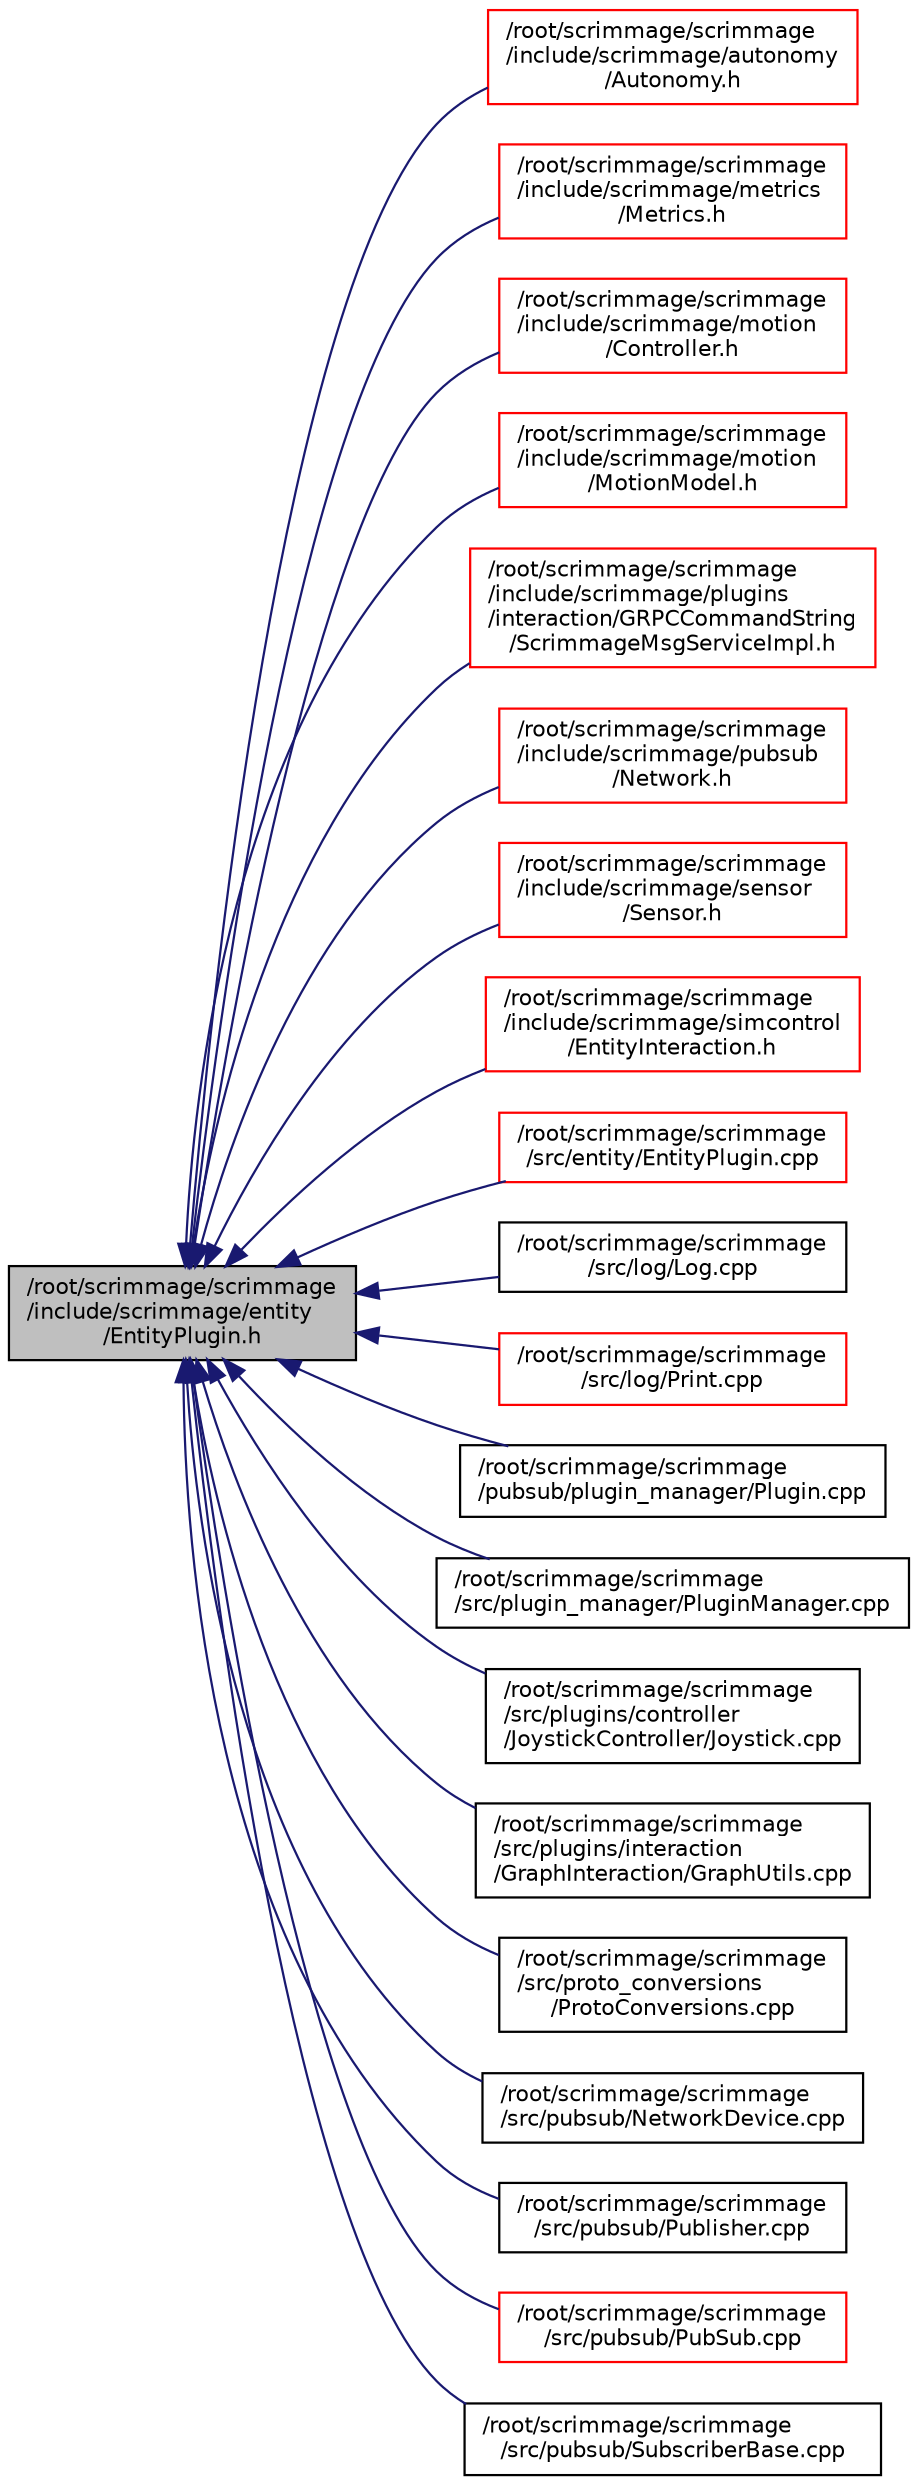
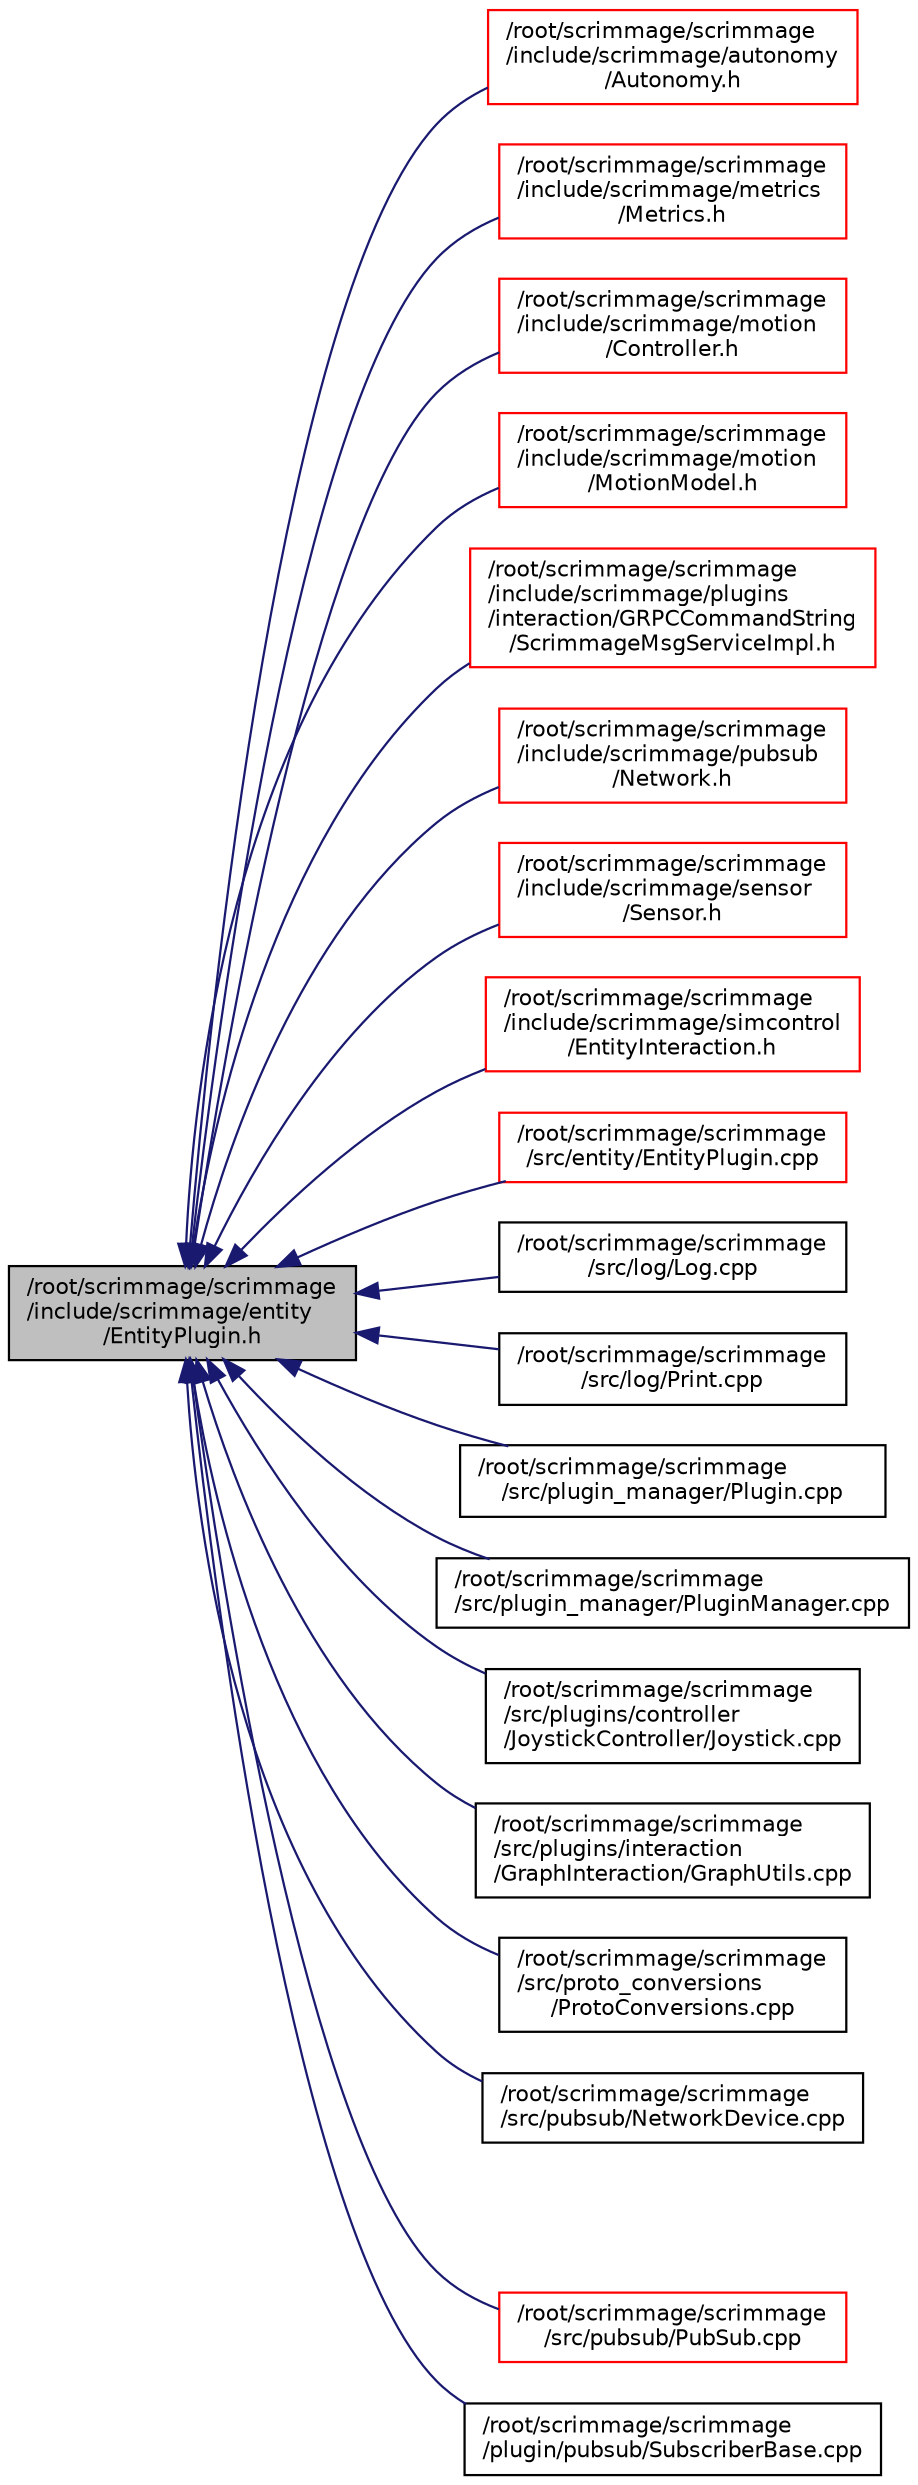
(673, 1369) -> (673, 1369)
(673, 1481) -> (673, 1481)
(673, 2218) -> none
(673, 2439) -> (673, 2439)
